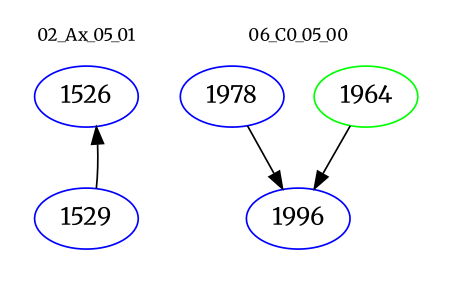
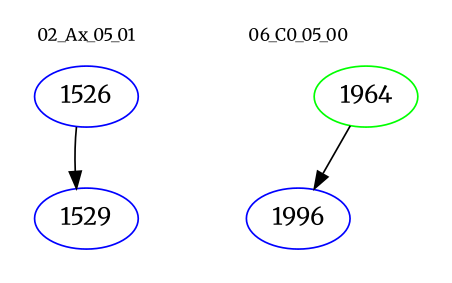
(232, 97) -> none
(98, 166) -> (75, 149)
